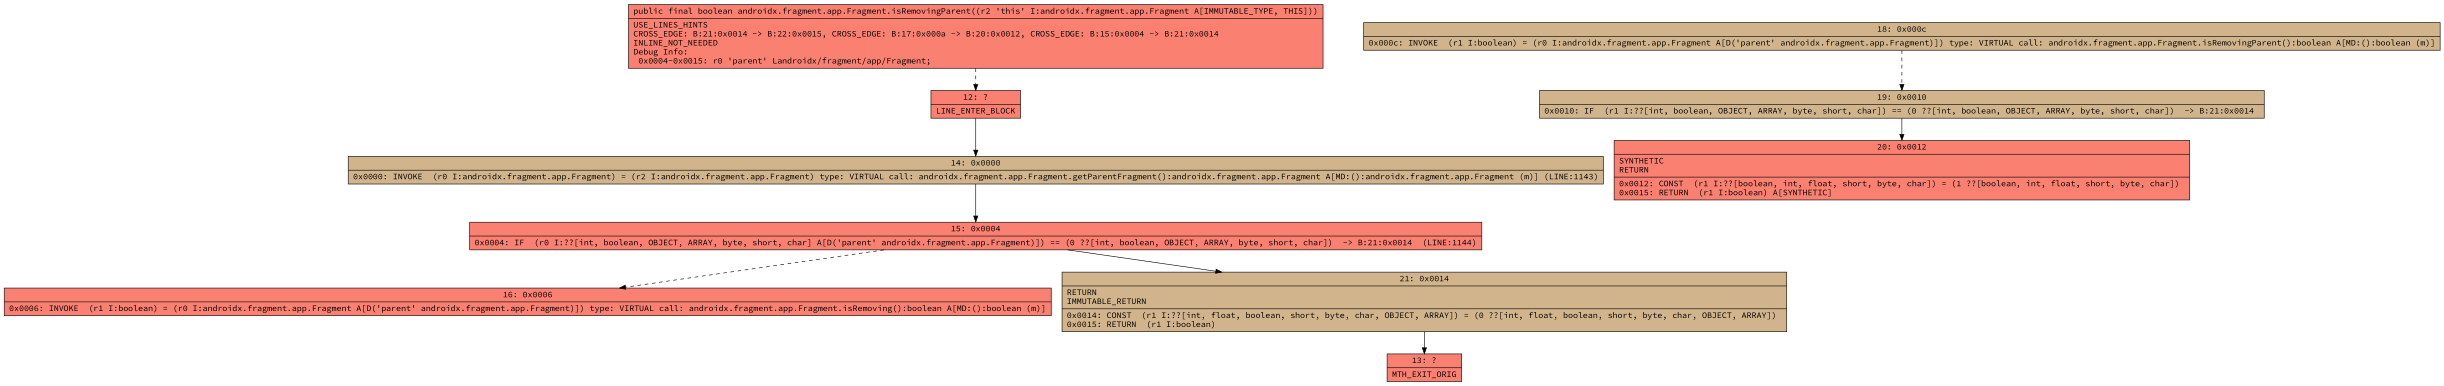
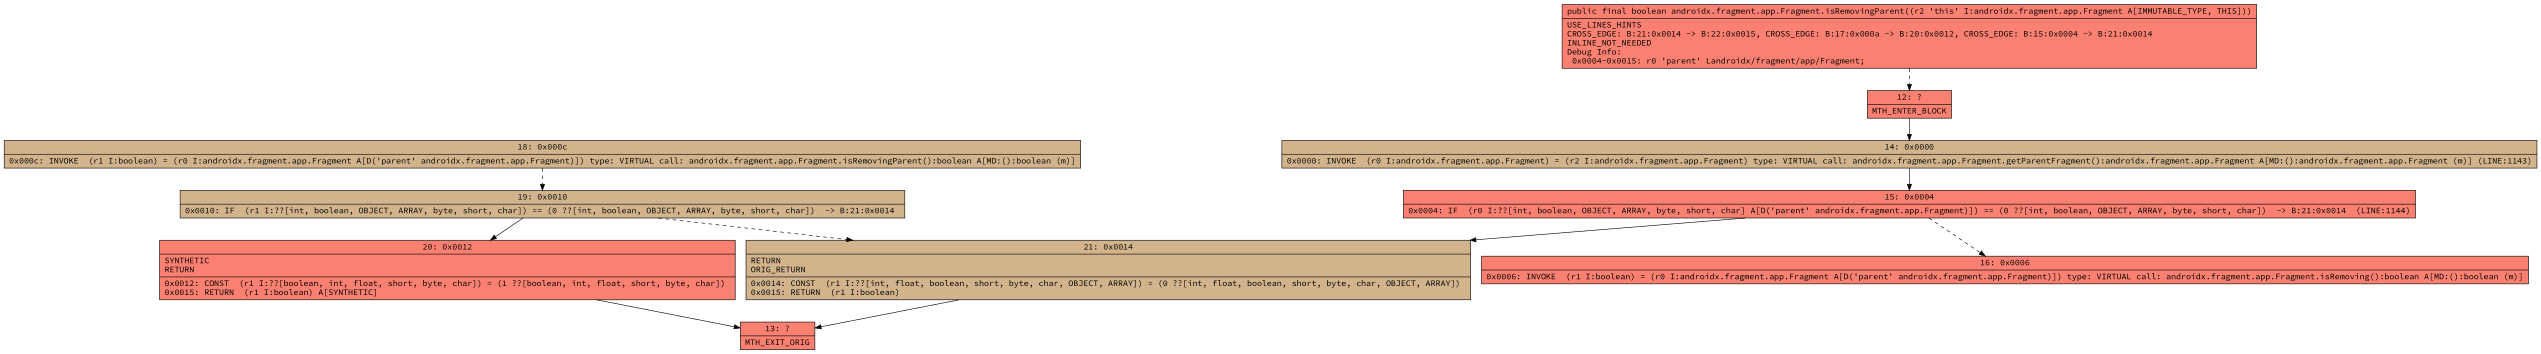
(976, 111) -> (1909, 111)
none -> (753, 229)
(1107, 302) -> (778, 270)
none -> (665, 313)
